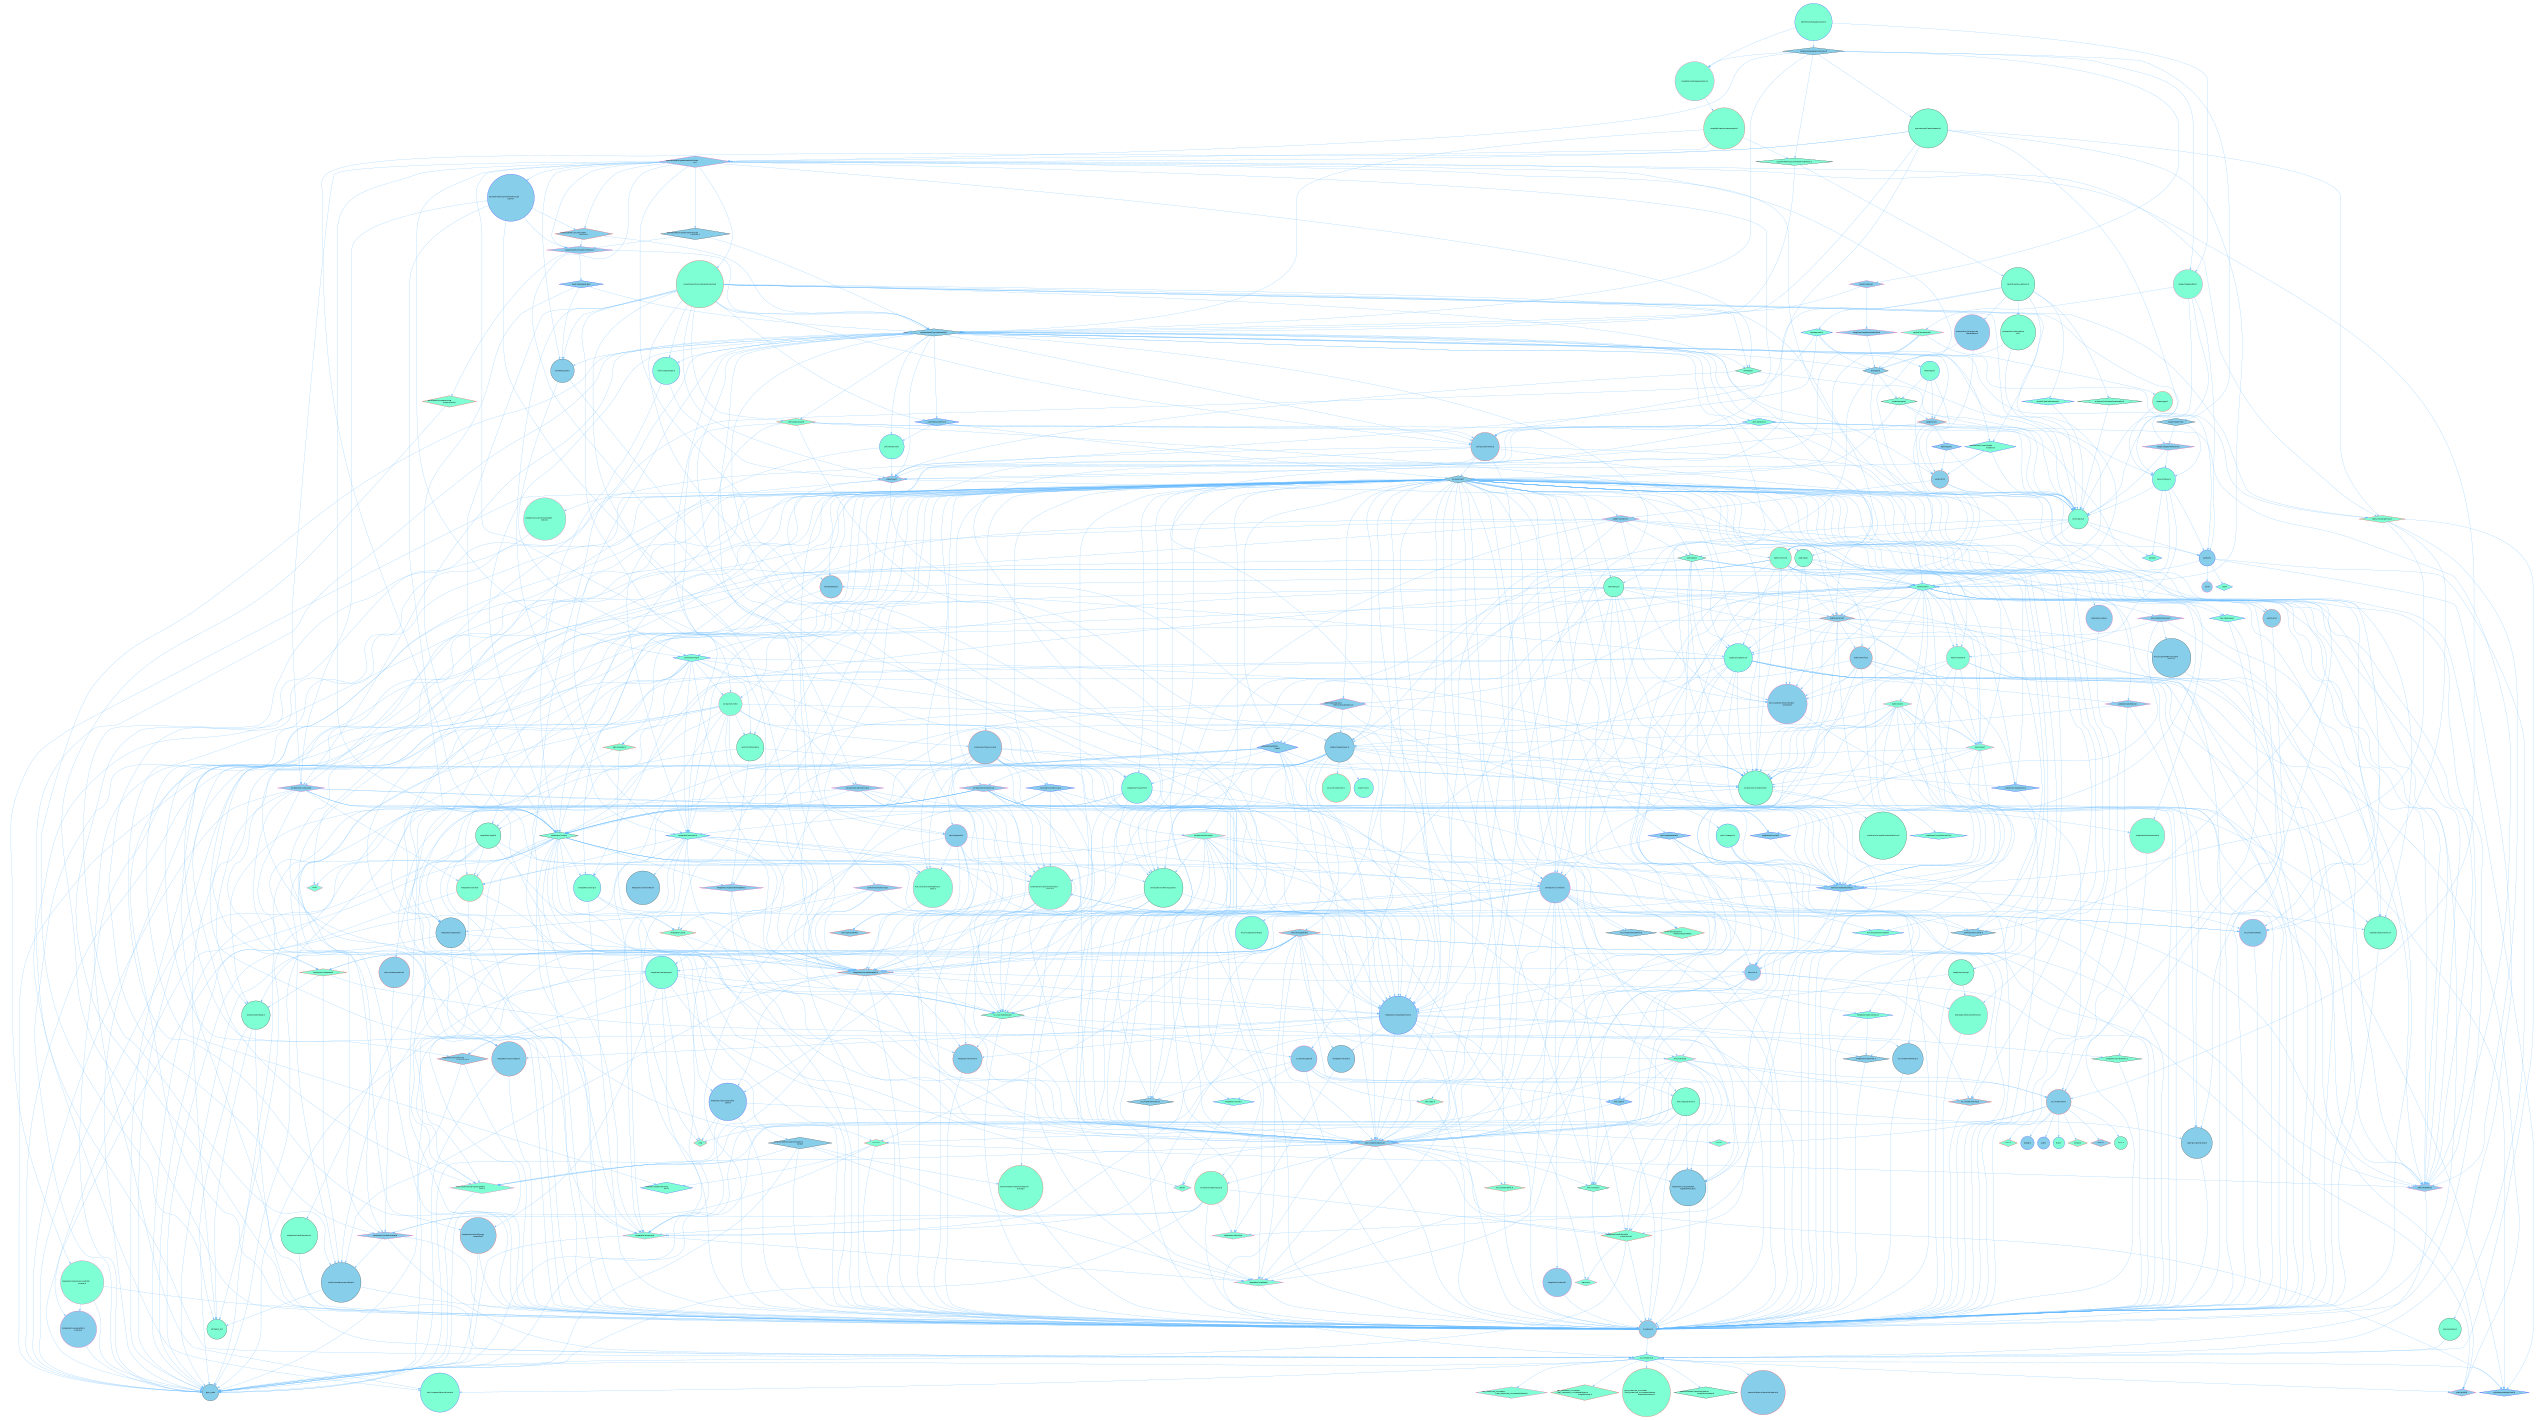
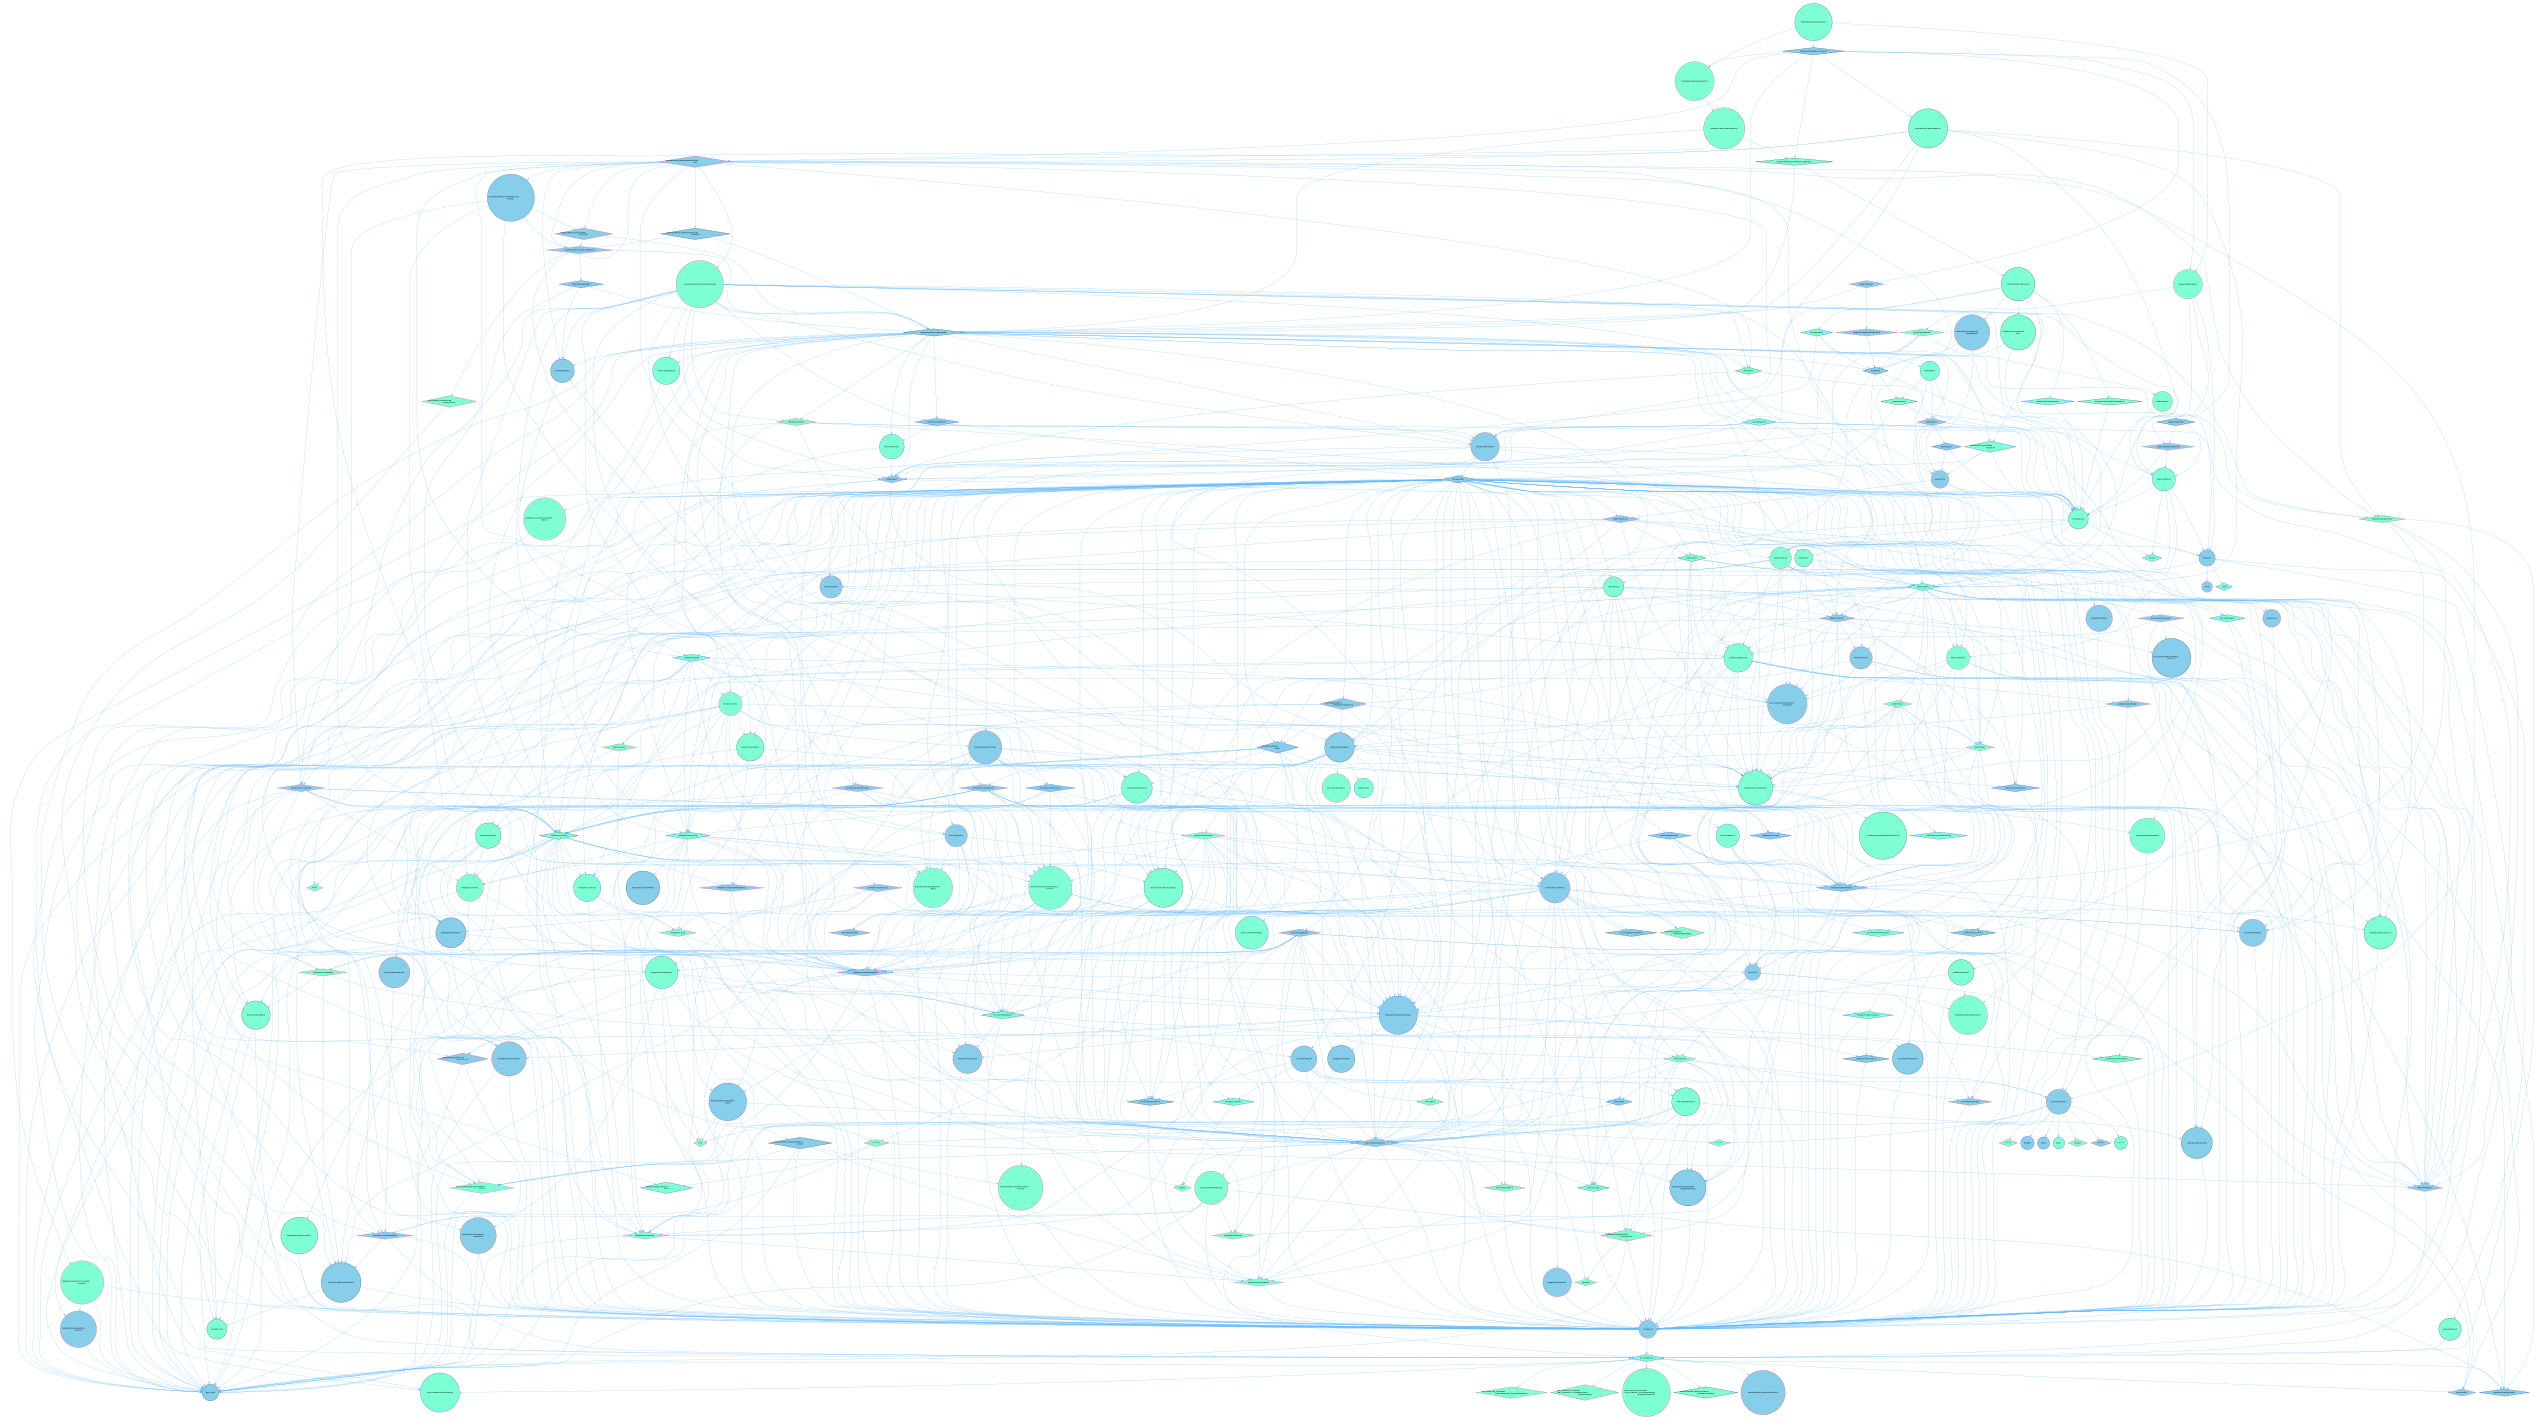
(1000, 411) -> (423, 466)
(1259, 1282) -> (1259, 1282)
